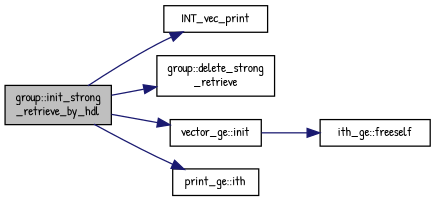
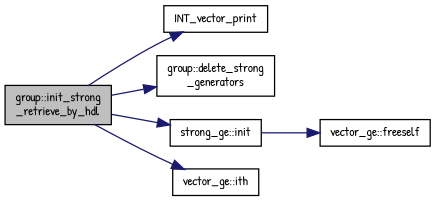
(216, 19) -> (216, 19)
(216, 76) -> (216, 76)
(216, 133) -> (216, 133)
(375, 133) -> (375, 133)
(216, 182) -> (216, 182)
